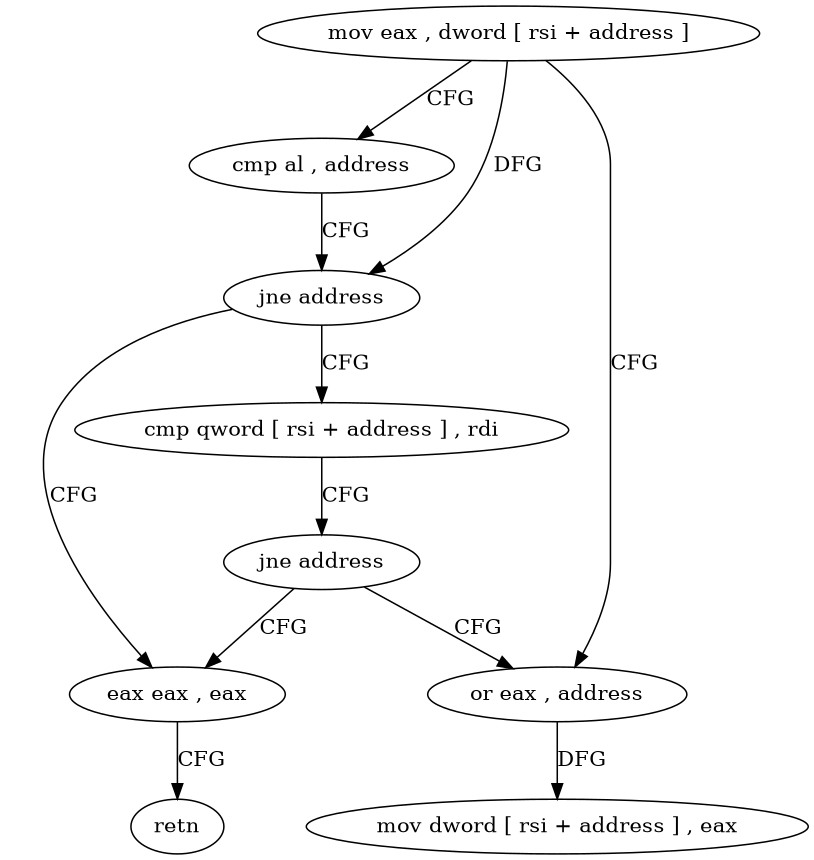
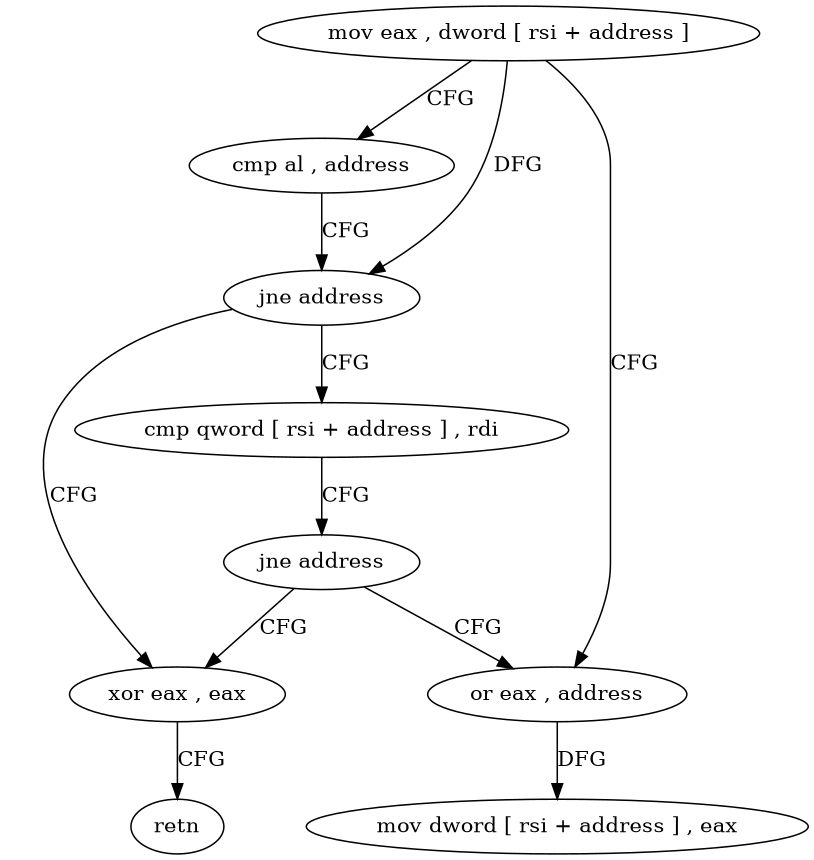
(177, 694) -> (177, 694)
